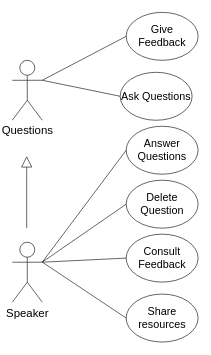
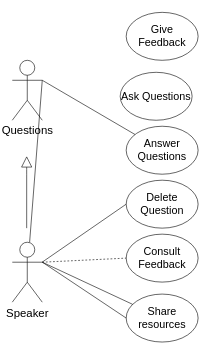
(85, 58) -> (90, 108)
(84, 89) -> (36, 162)
(86, 204) -> (92, 285)
(85, 260) -> (85, 260)
